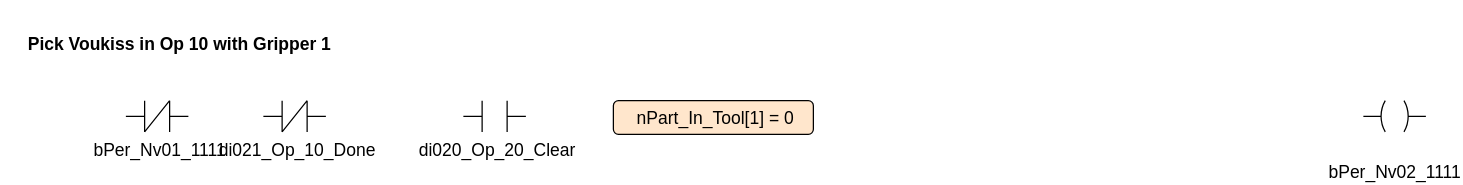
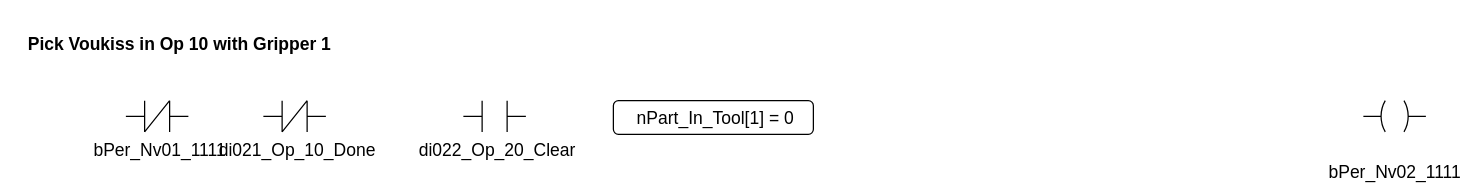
(713, 118) -> (713, 118)
(495, 151) -> (495, 151)
